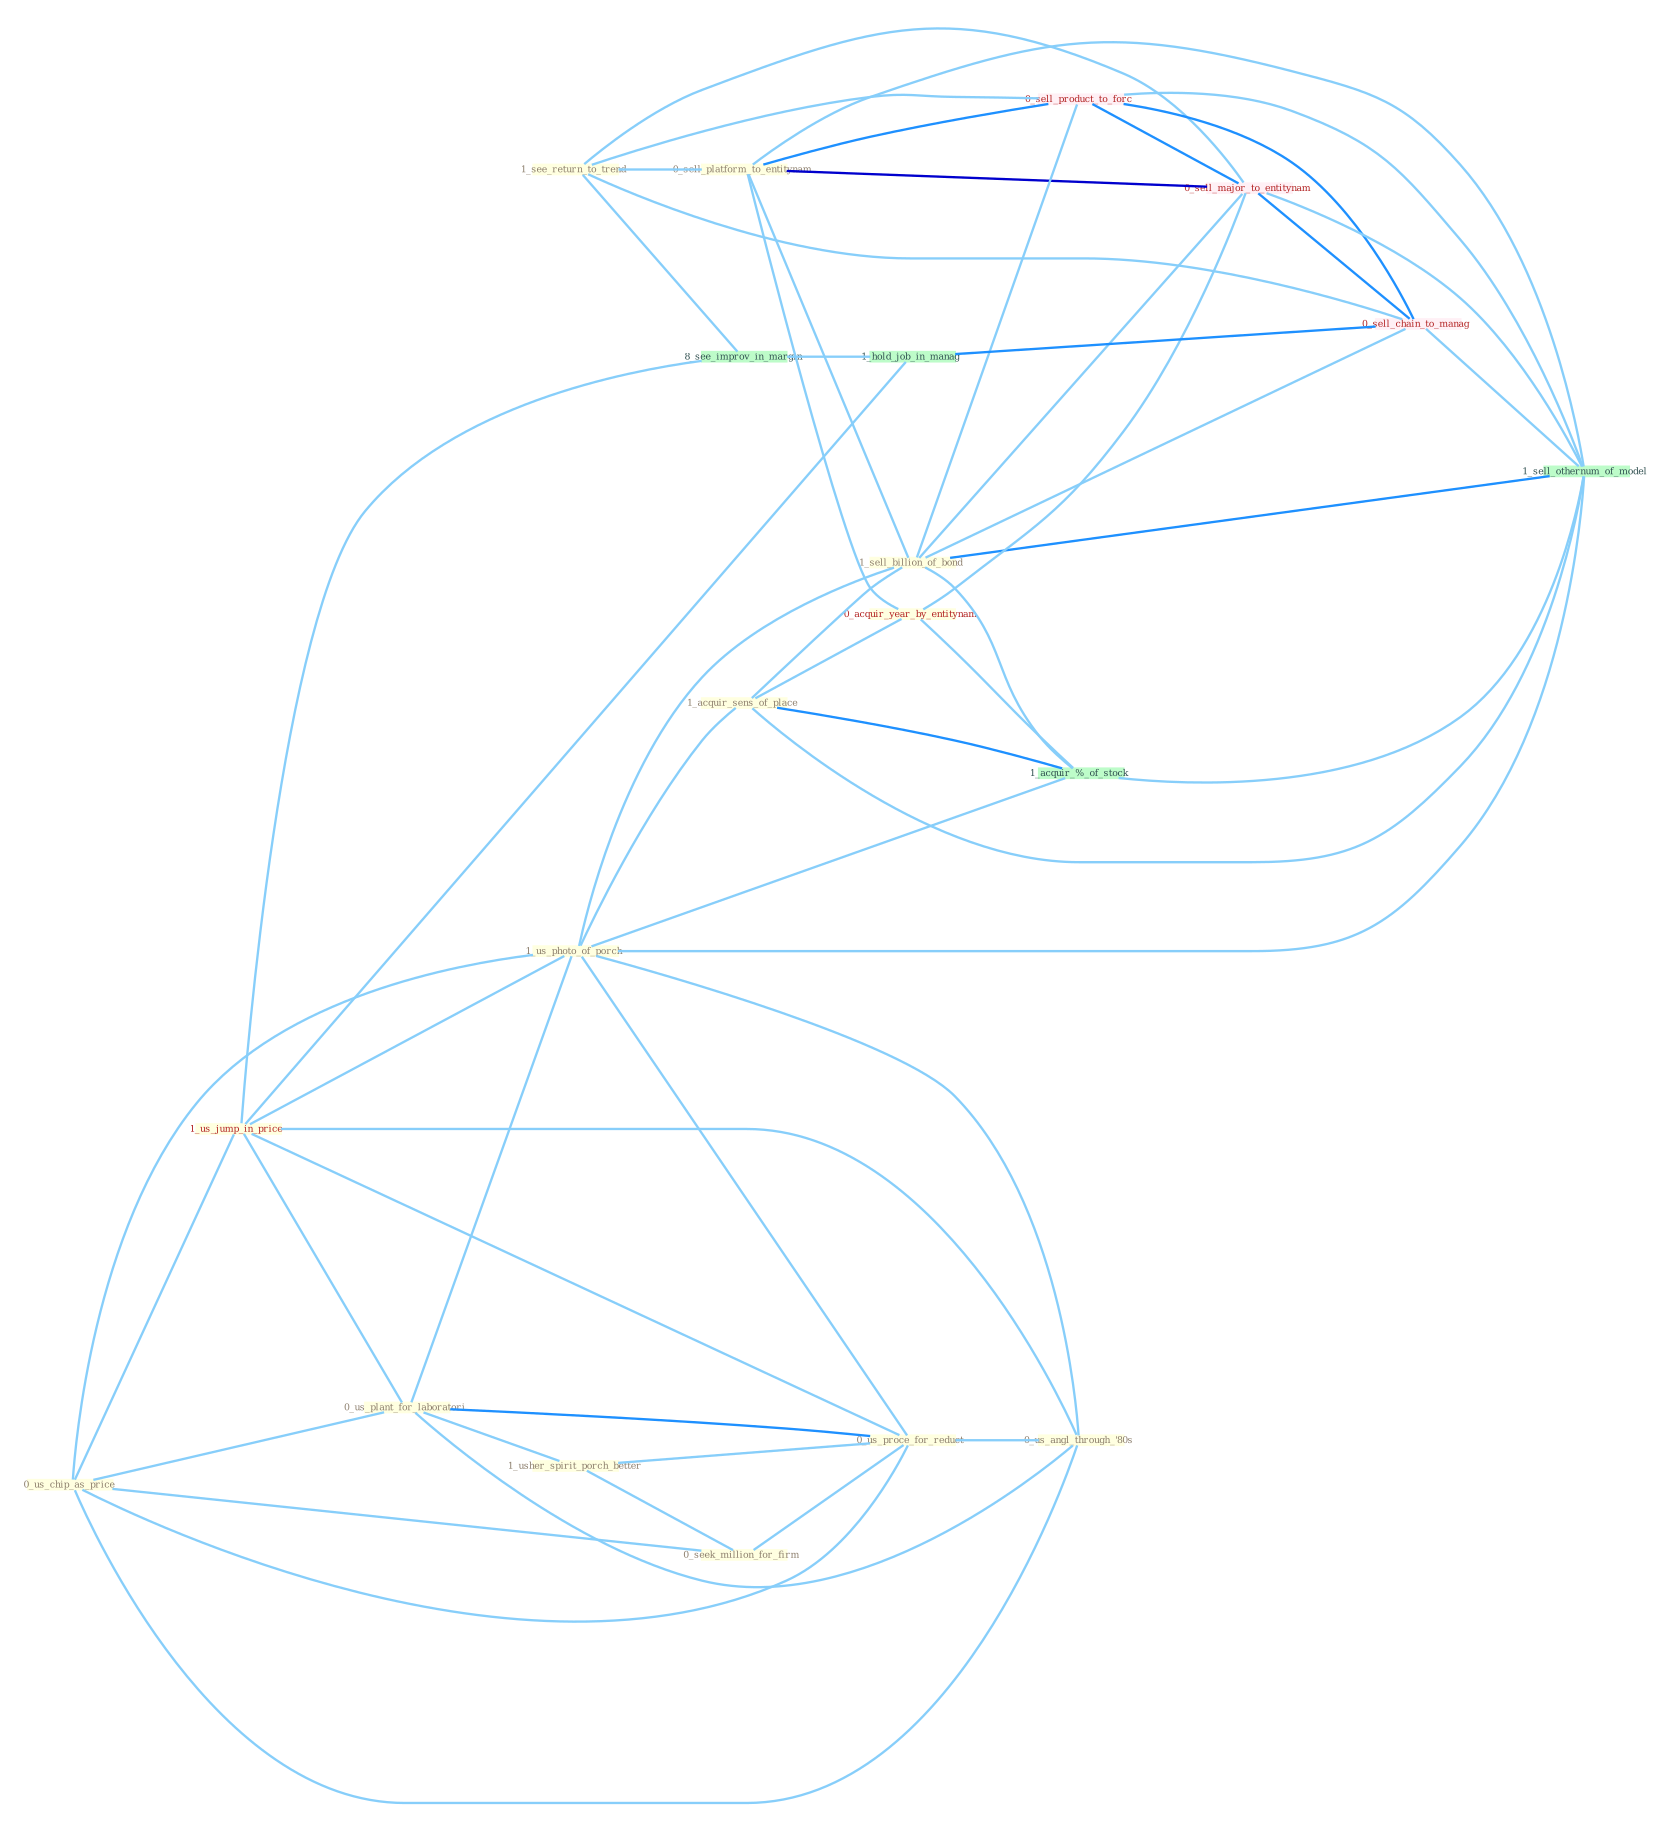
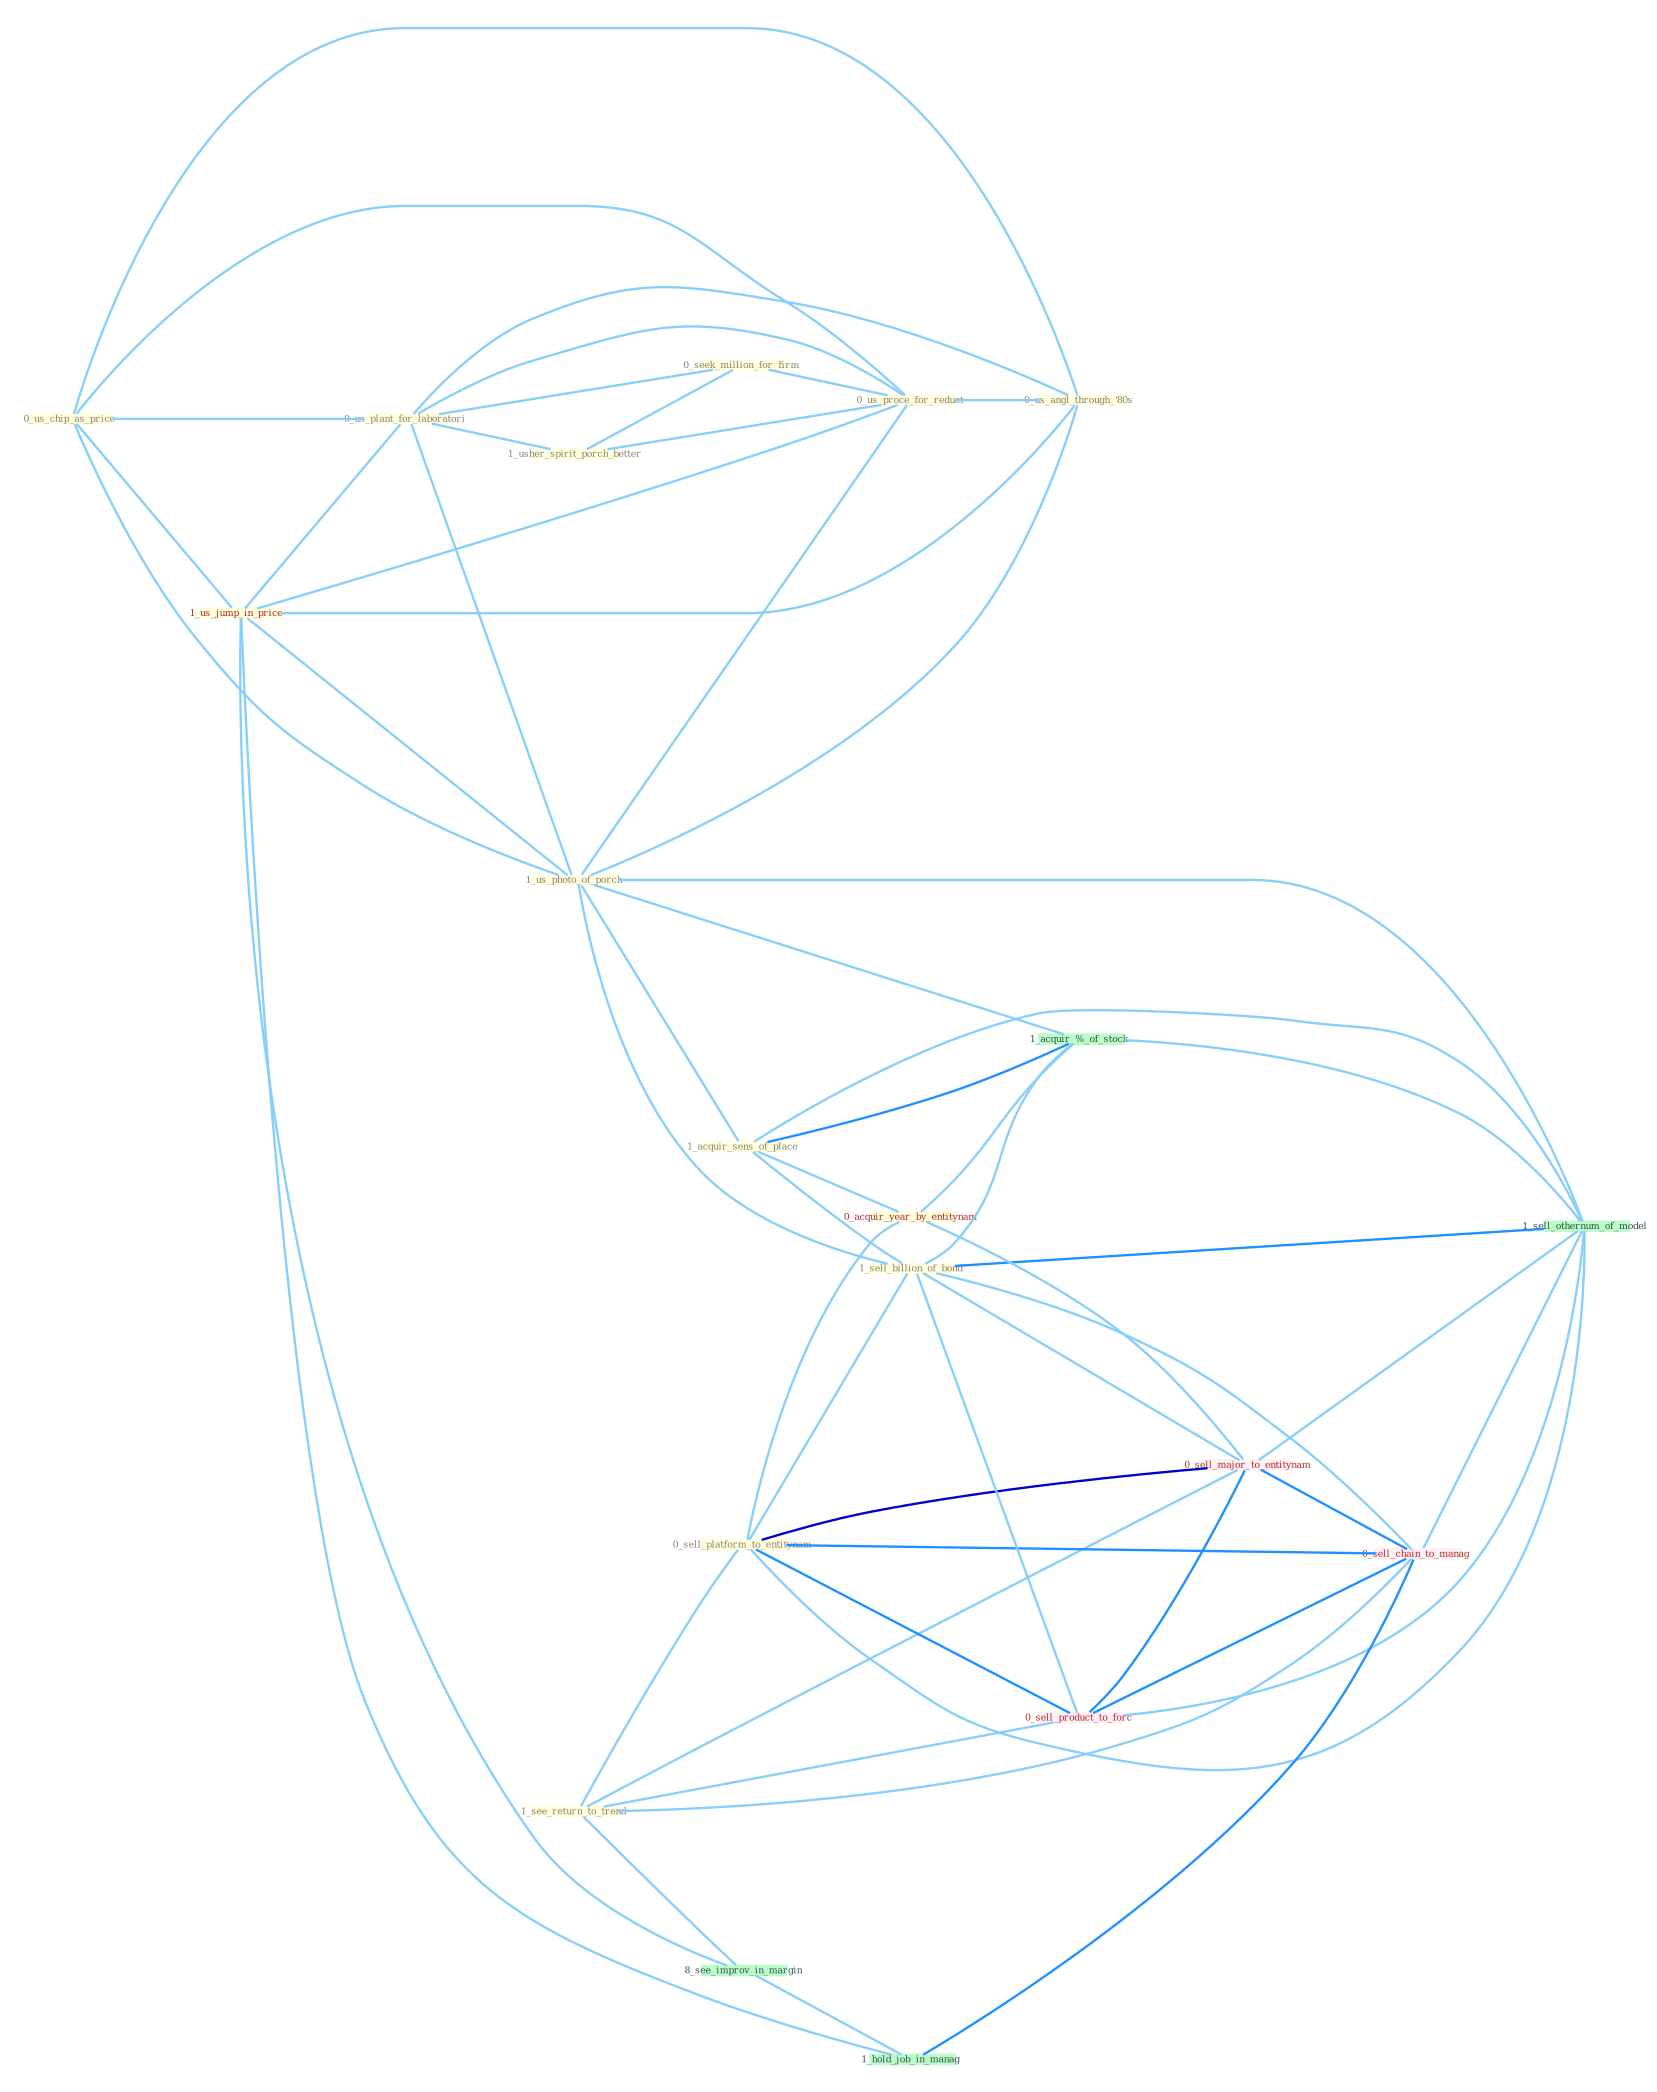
(660, 1420) -> (660, 329)
(407, 1520) -> (576, 392)
none -> (1051, 1549)
